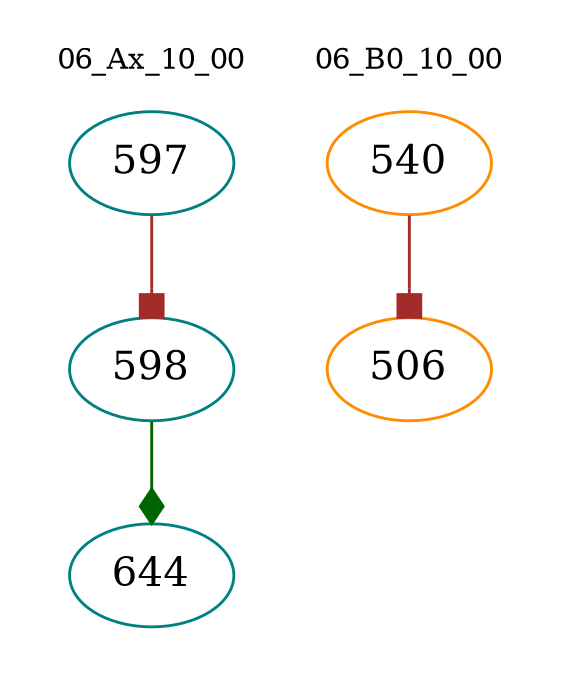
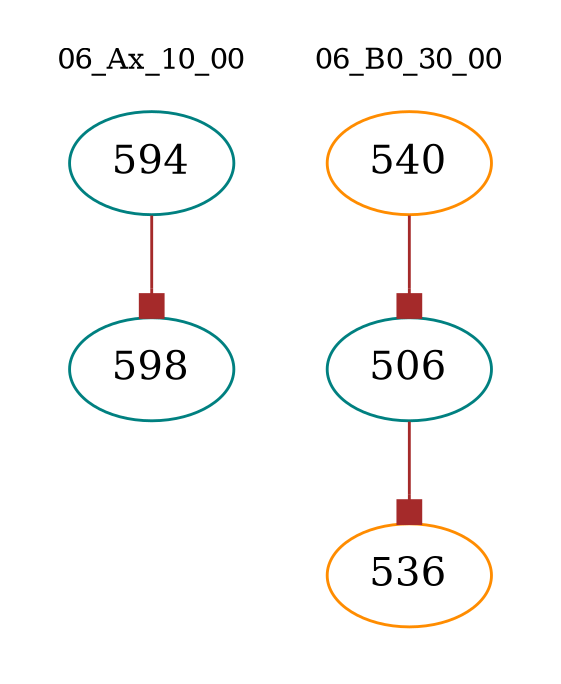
(409, 62) -> (409, 62)
(152, 163) -> (152, 163)
(409, 369) -> (409, 369)
(152, 575) -> none
none -> (409, 575)
